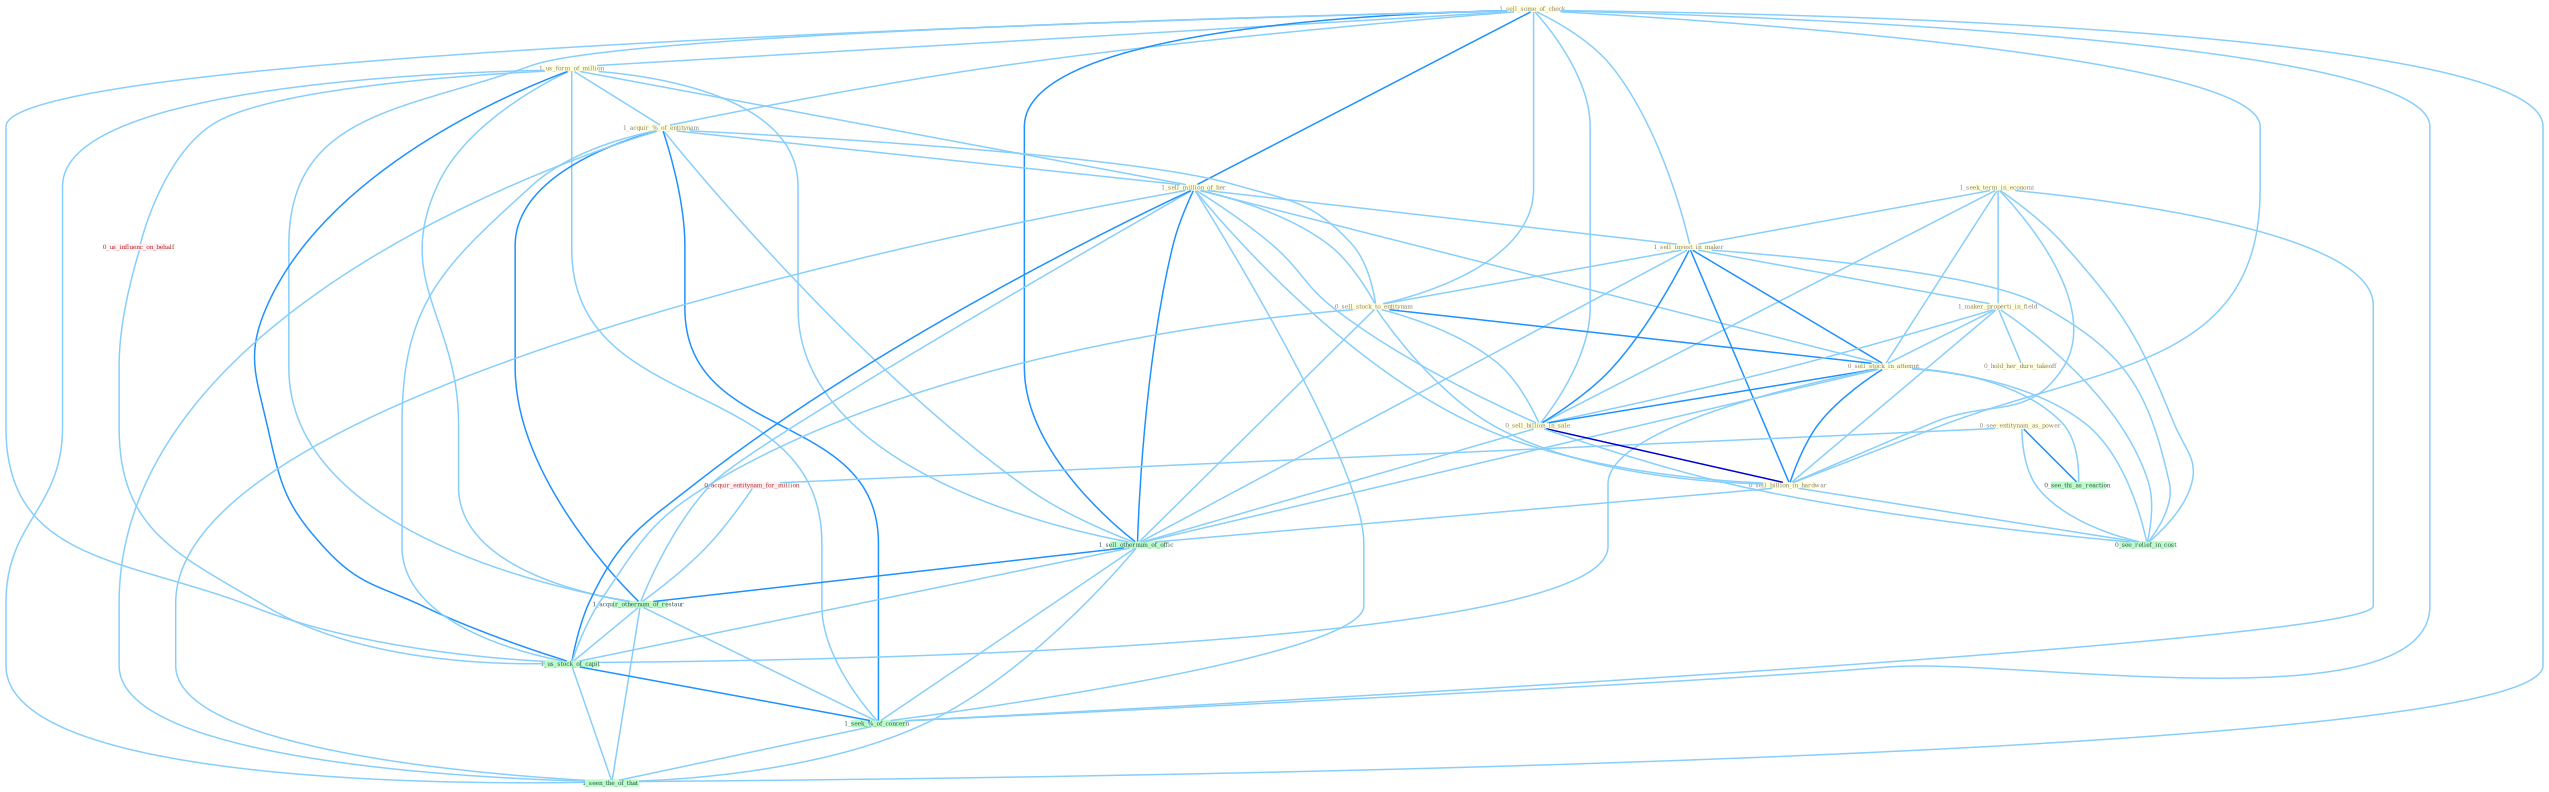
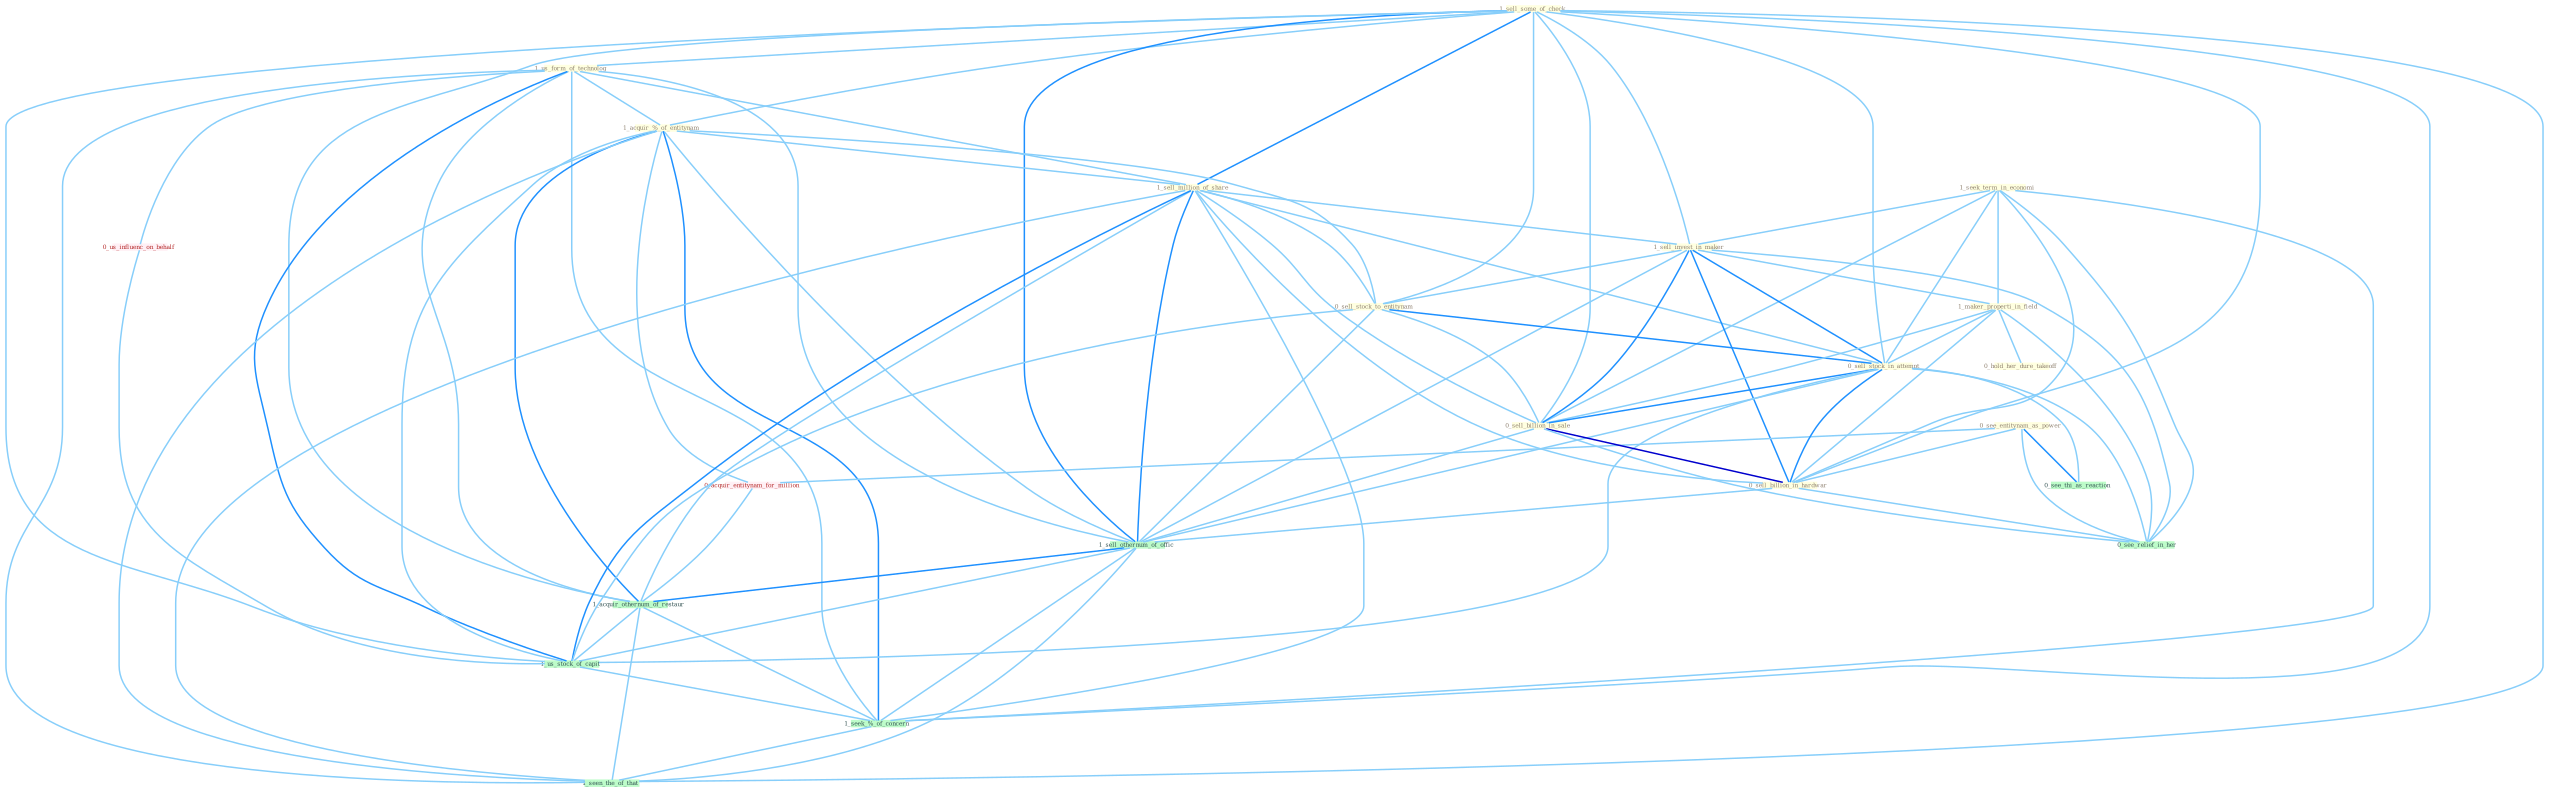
(572, 68) -> (572, 68)
none -> (1834, 83)
(1194, 188) -> (1194, 188)
none -> (639, 330)
(1475, 414) -> (1906, 456)
(2147, 545) -> (2147, 545)
(725, 694) -> (725, 694)
(592, 724) -> none
